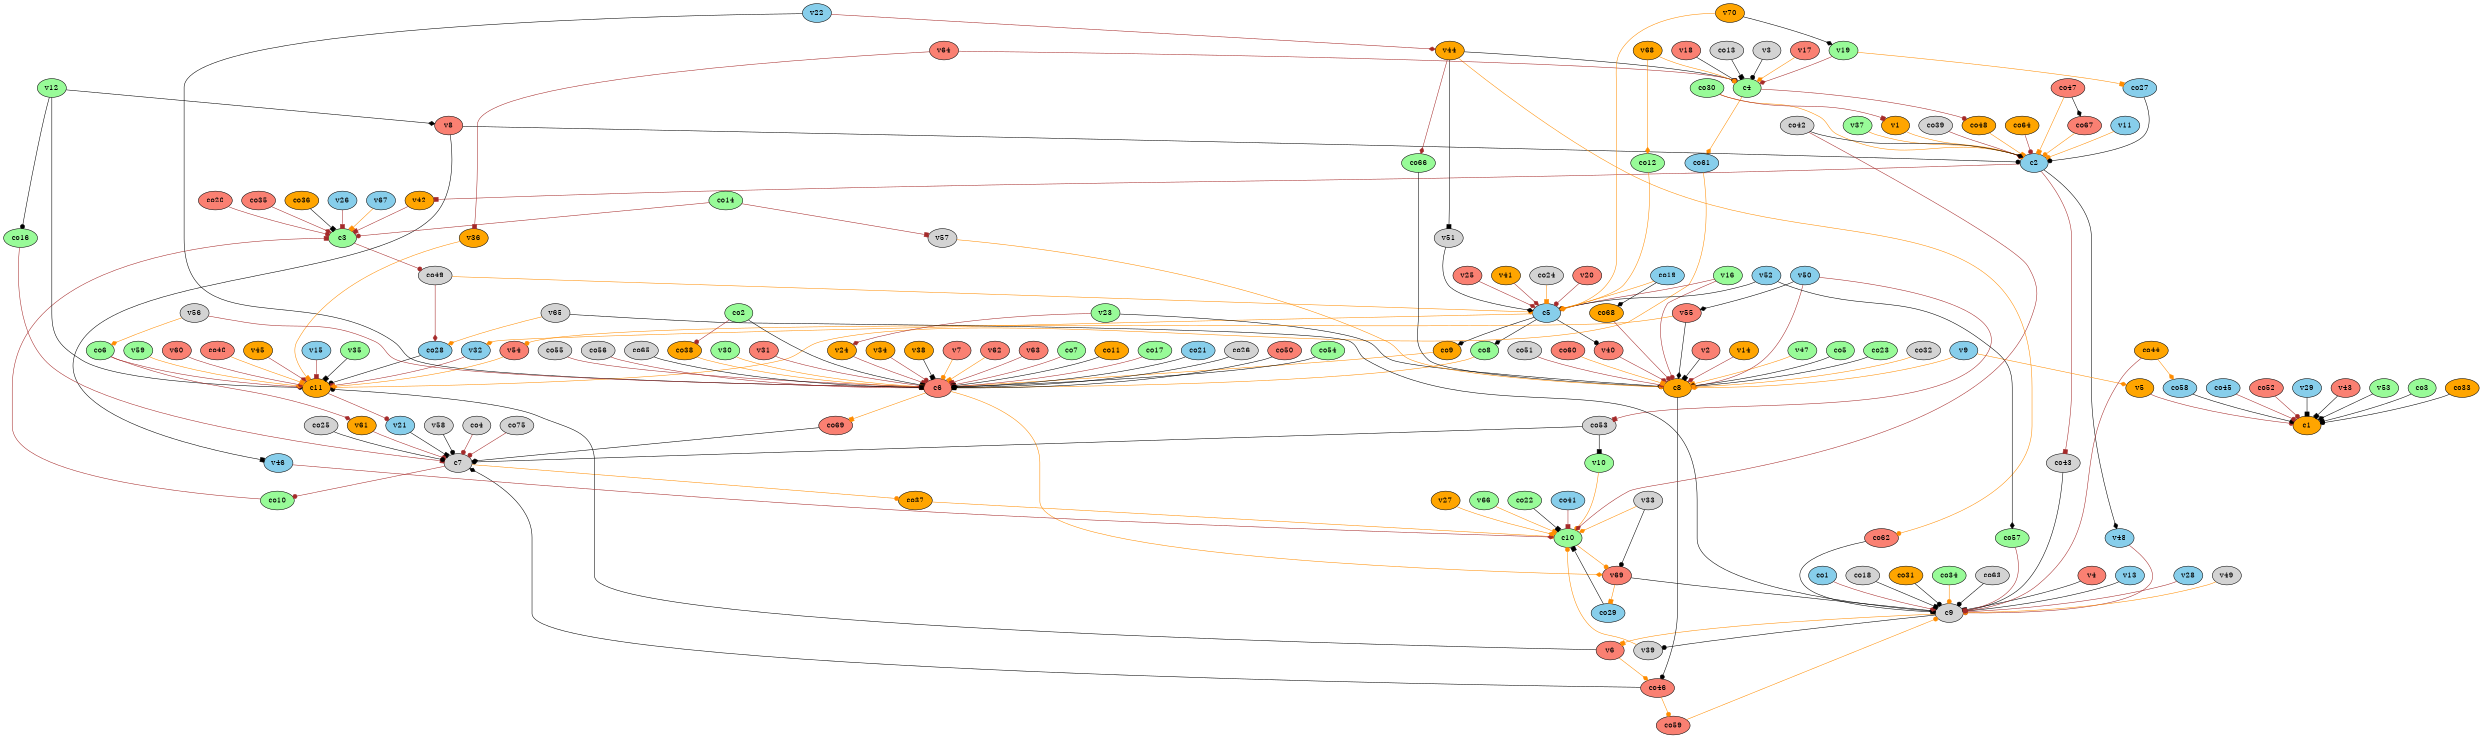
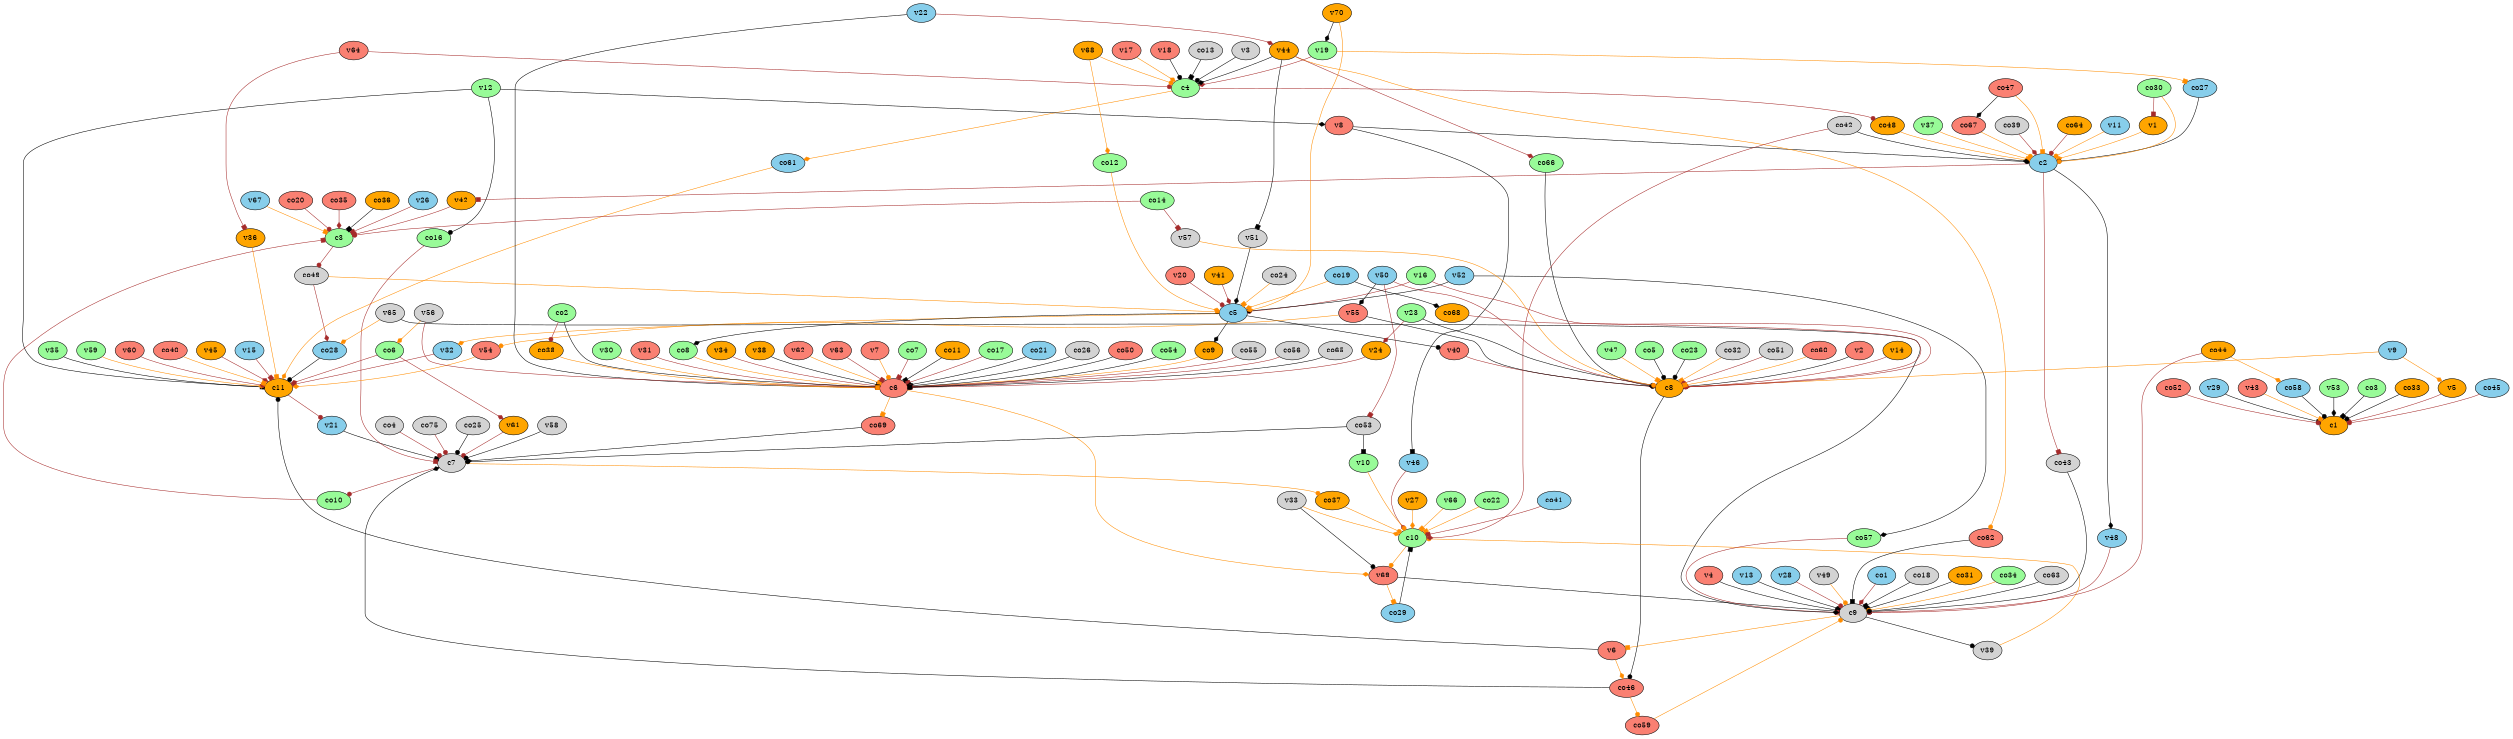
(1467, 276) -> none
(2328, 405) -> (2291, 406)
(1545, 518) -> (1454, 518)
